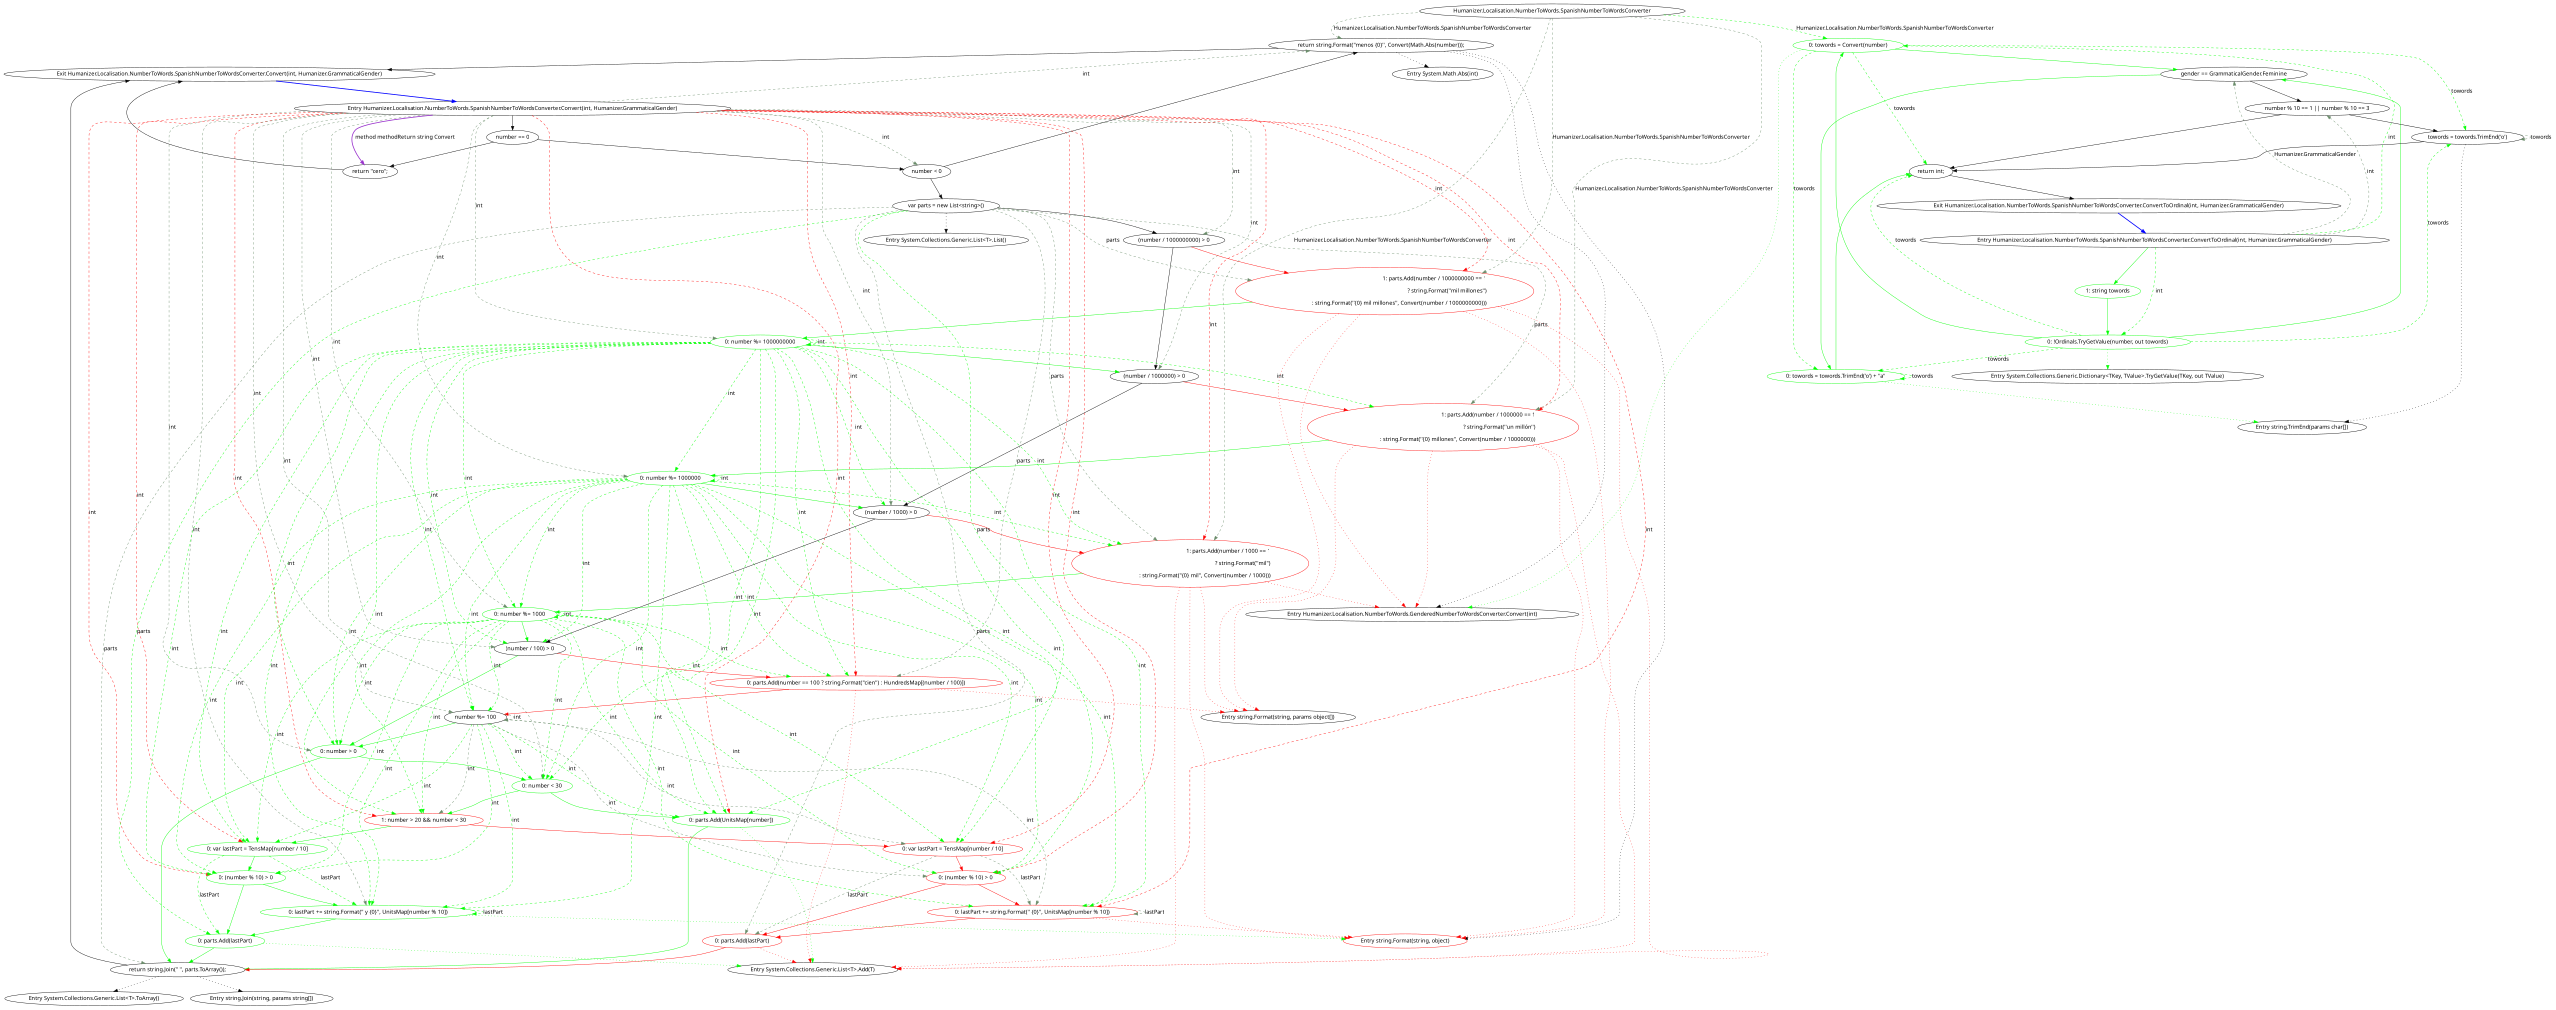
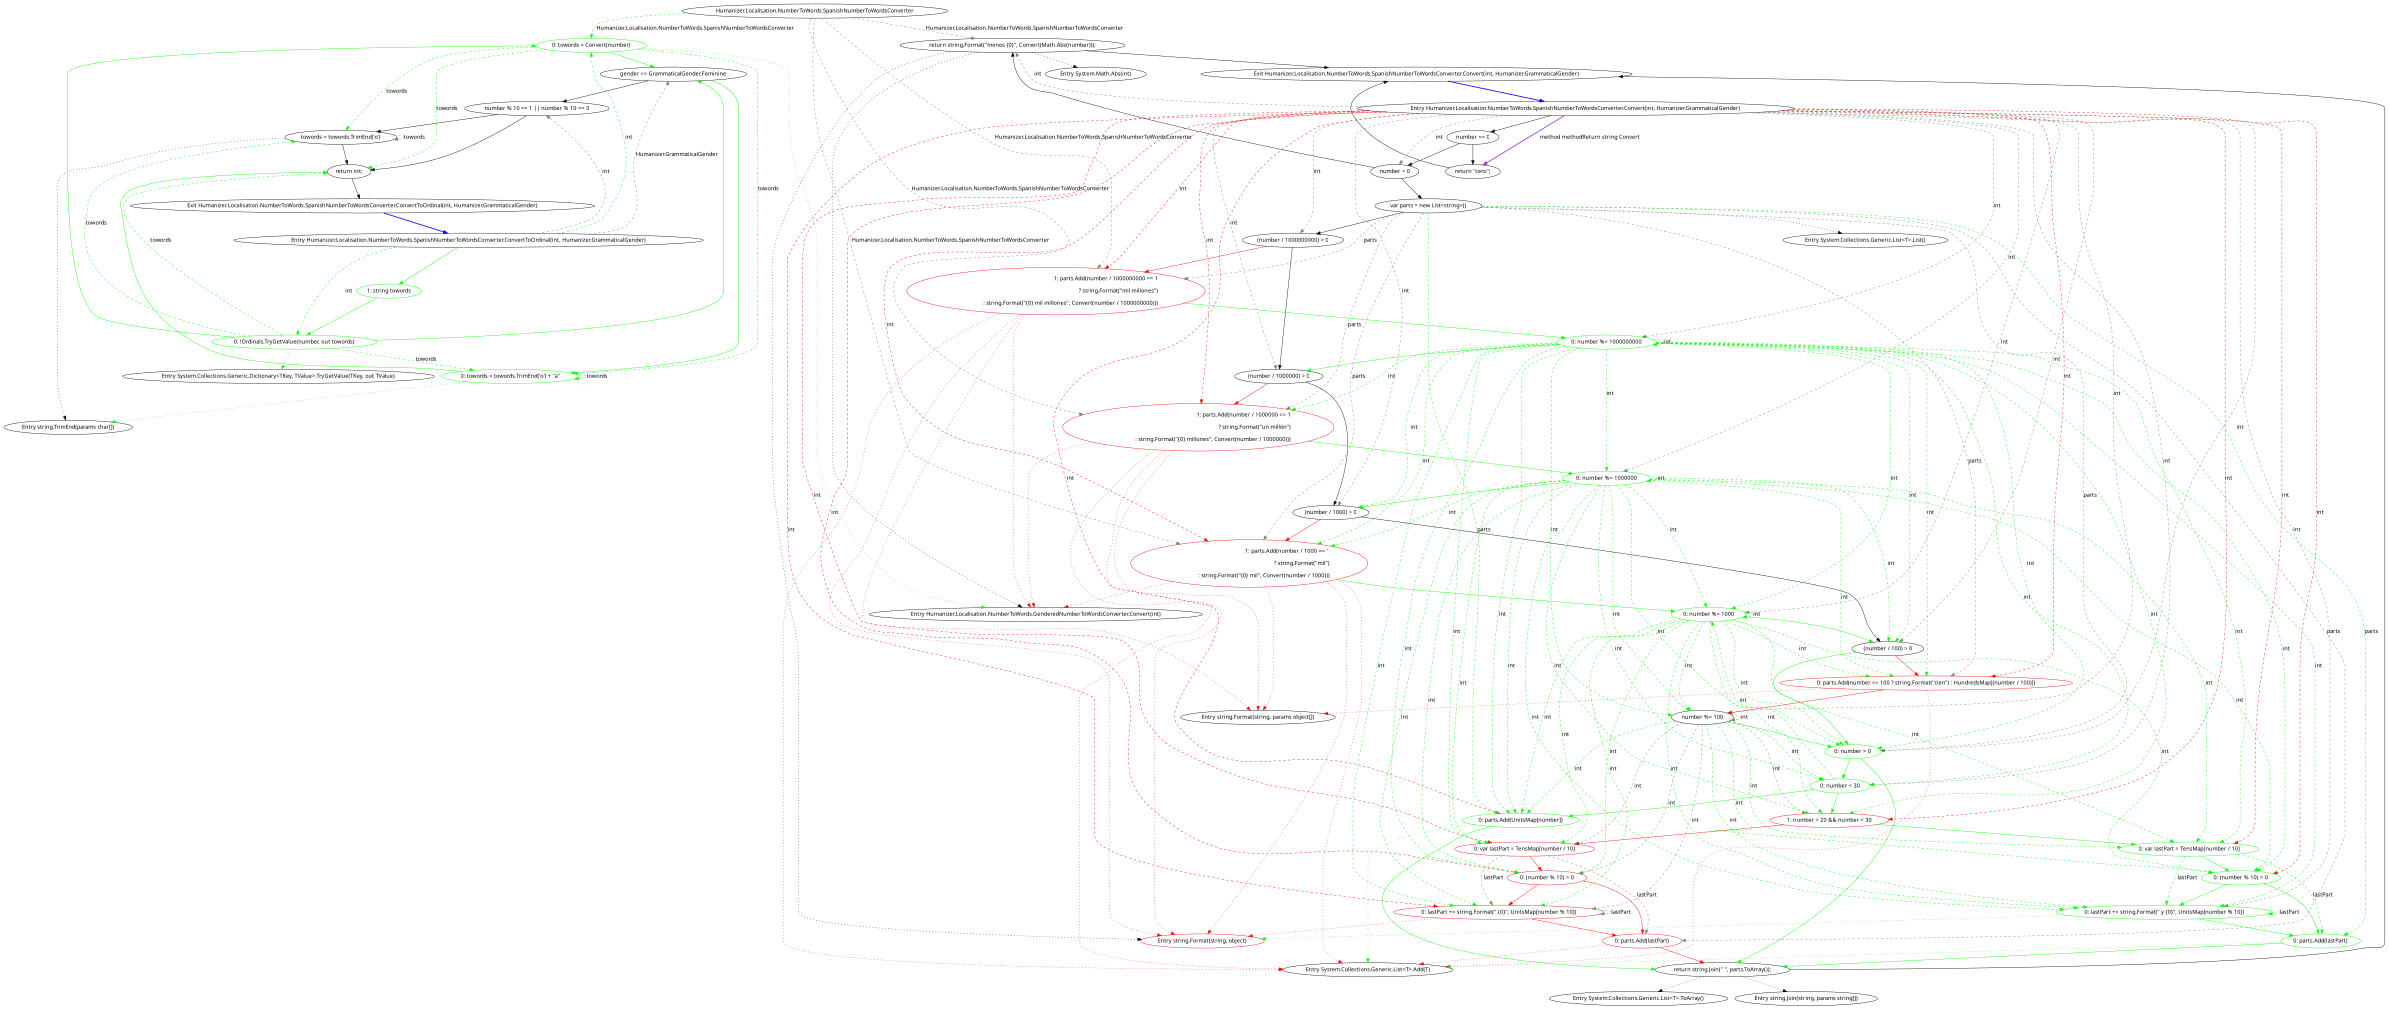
(258, 360) -> (2036, 353)
(557, 687) -> (1780, 716)
